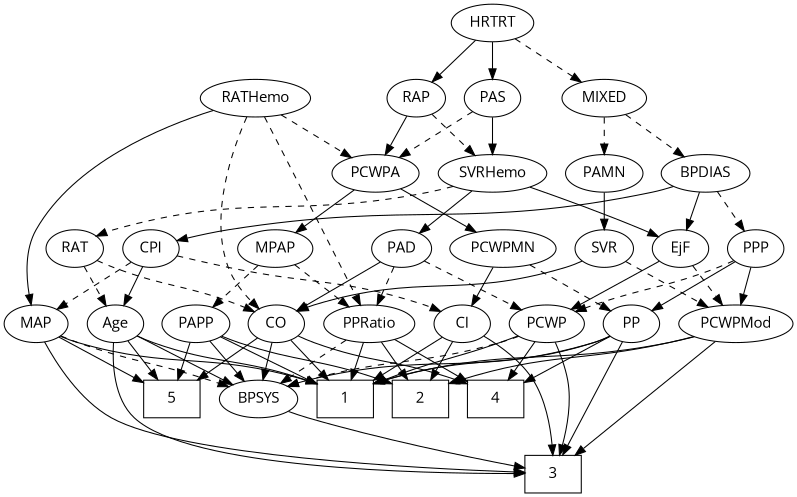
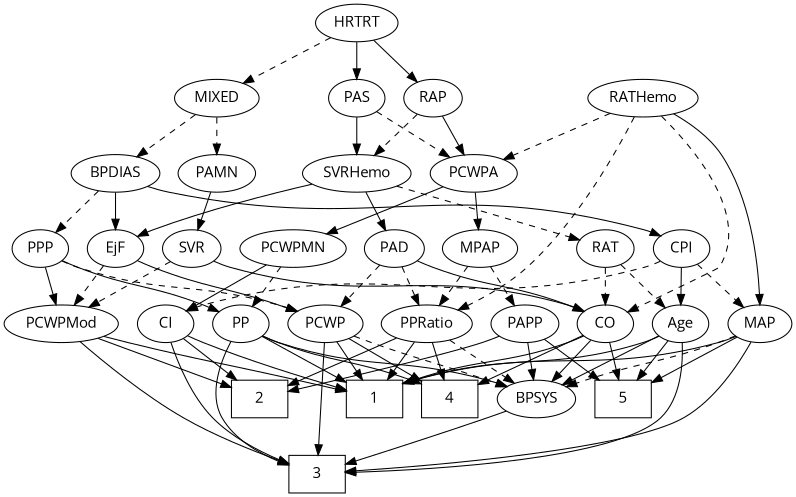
(262, 357) -> none
